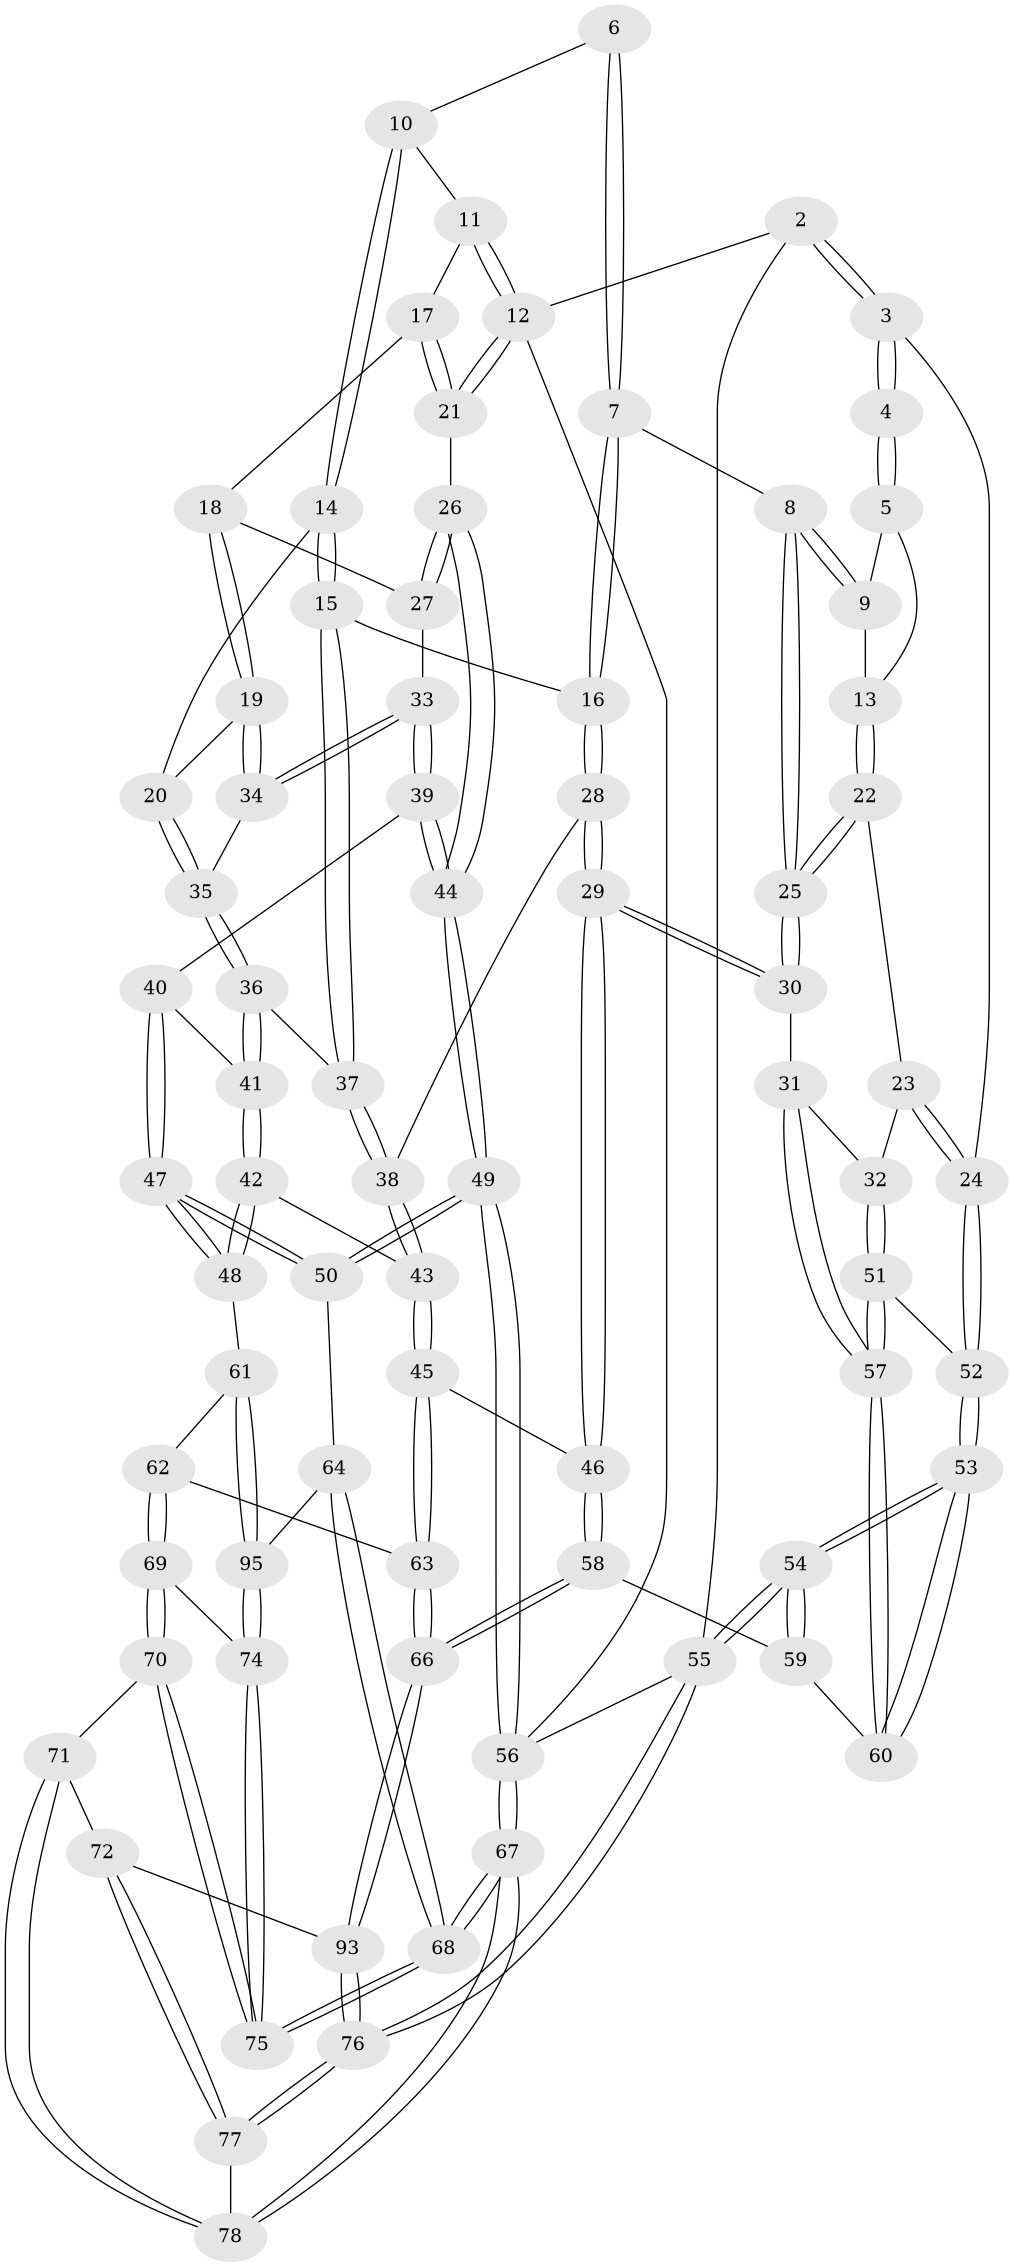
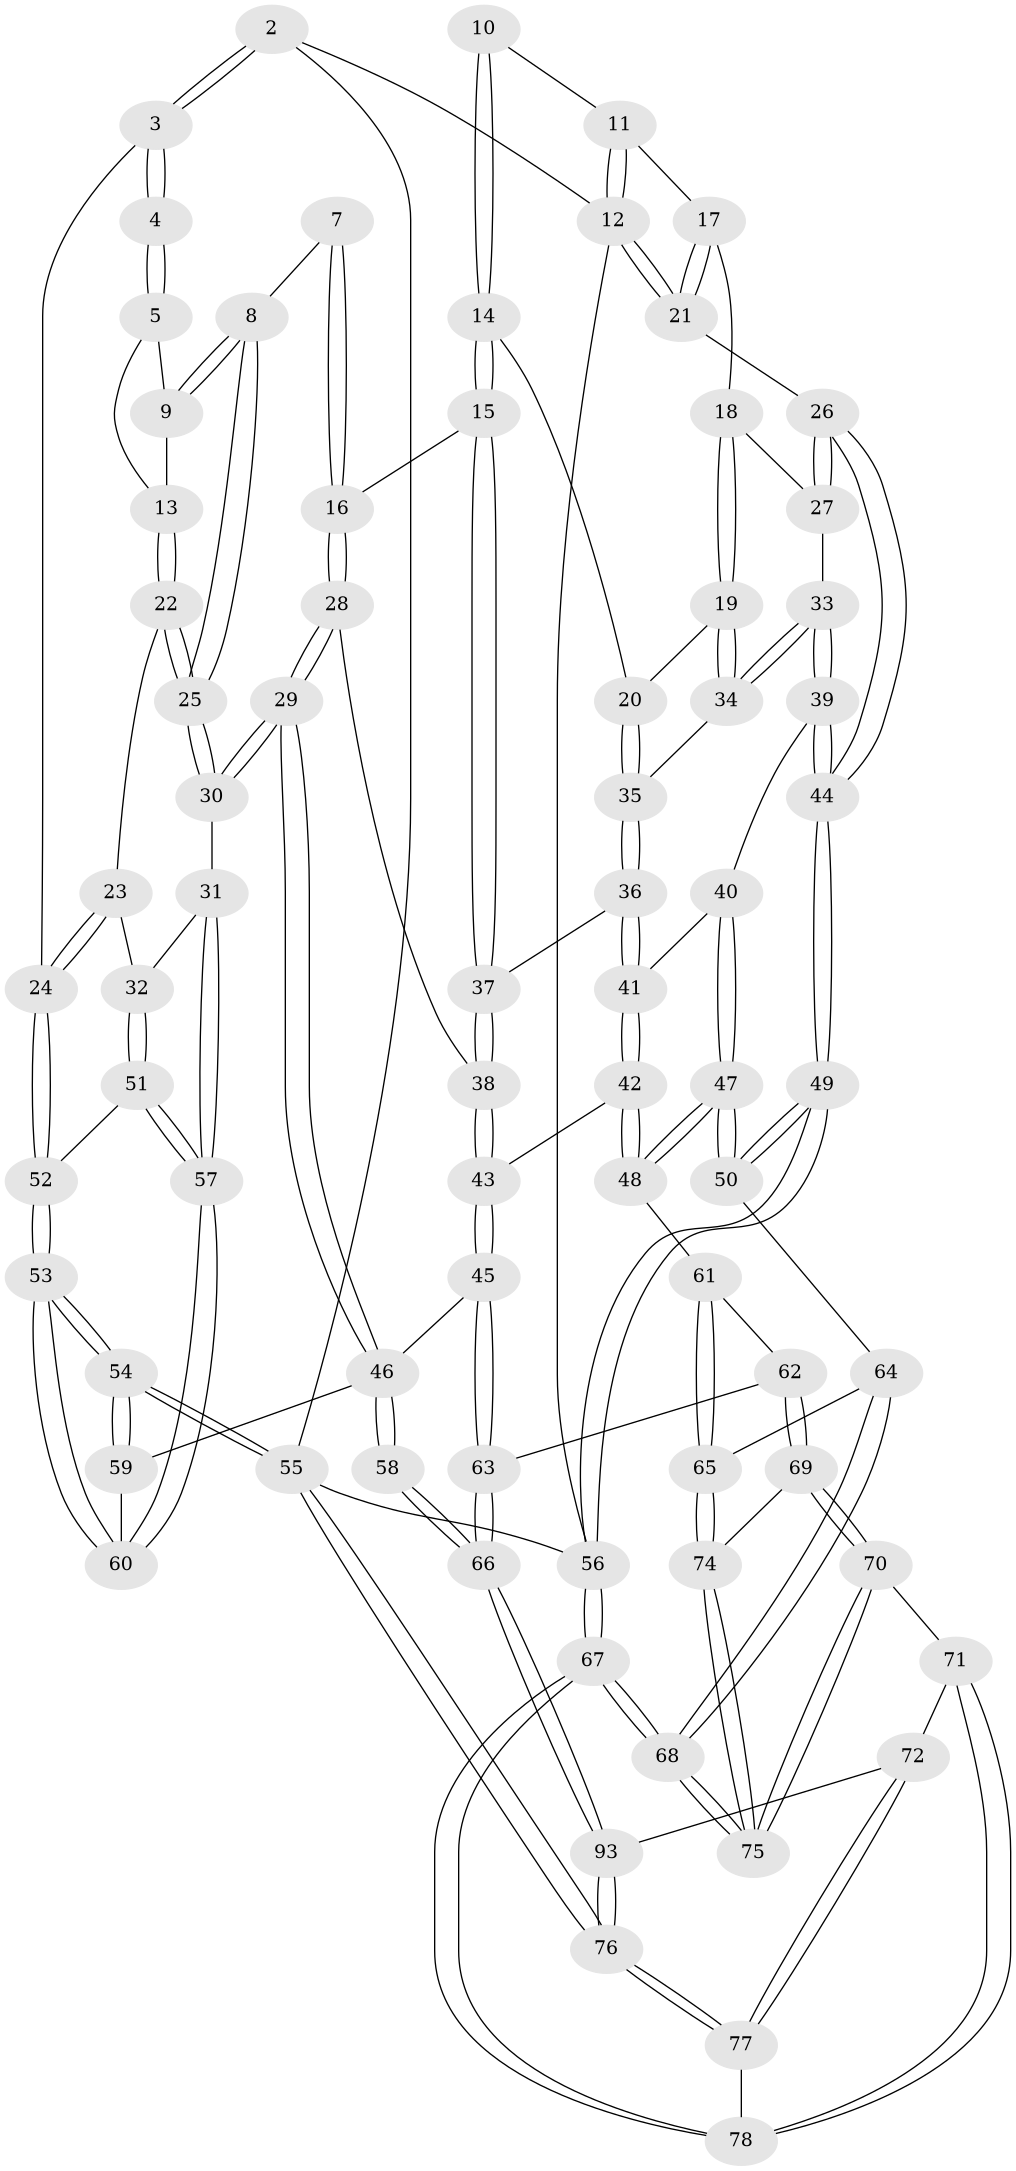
(615, 29) -> none
(252, 1565) -> (705, 1469)
(695, 1613) -> (252, 1421)
